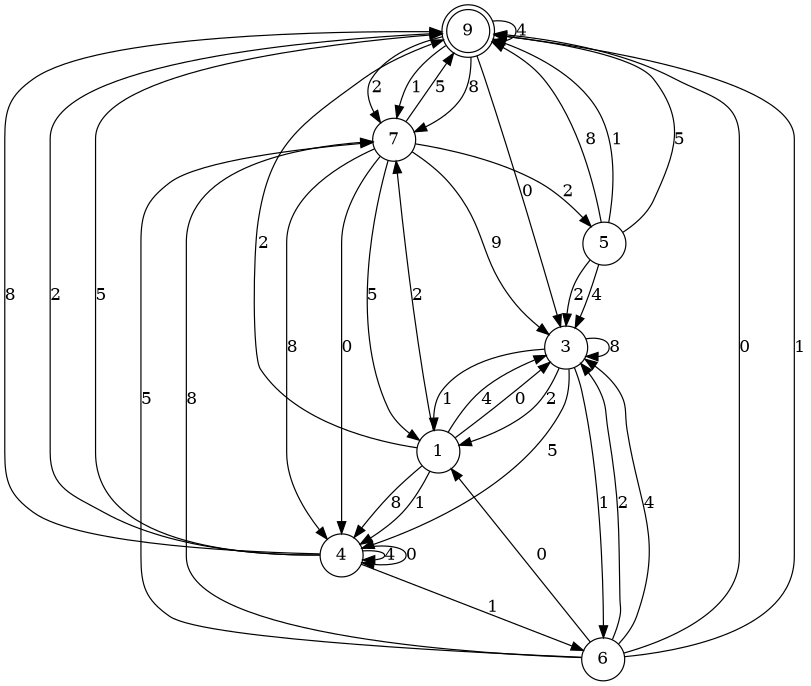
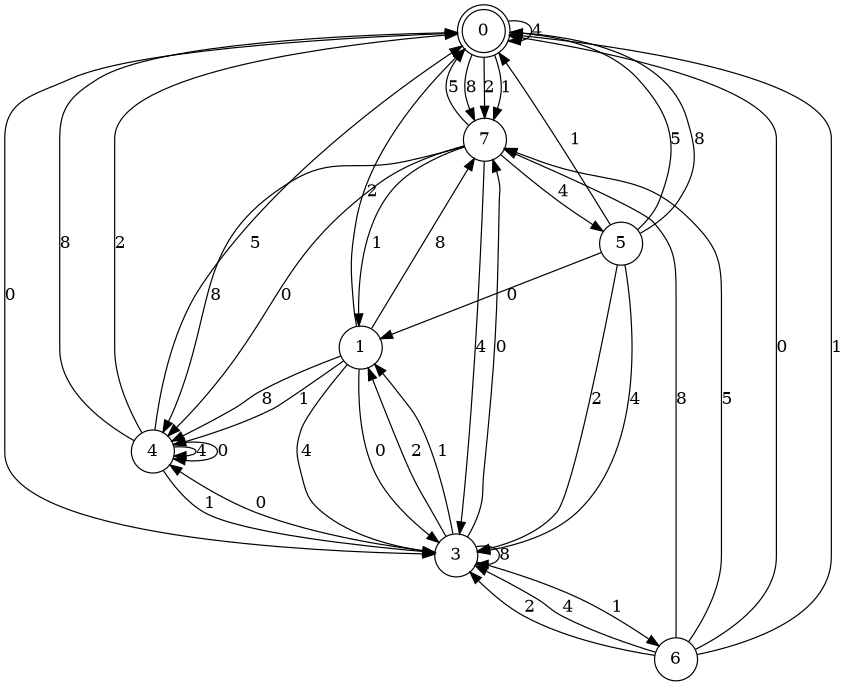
(468, 31) -> (484, 31)
(569, 192) -> (564, 192)
(497, 244) -> (481, 348)
(373, 296) -> (377, 244)
(418, 296) -> (441, 244)
none -> (494, 356)
(553, 452) -> (262, 503)
(525, 560) -> (507, 289)
(467, 605) -> (283, 534)
